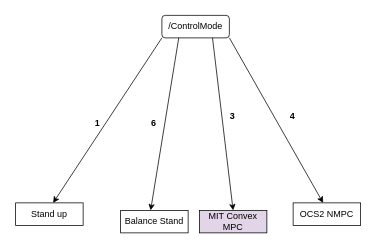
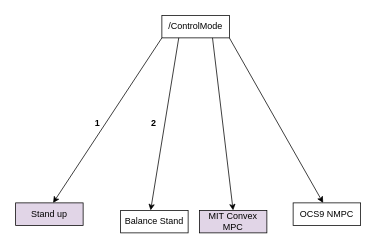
(195, 27) -> (195, 27)
(233, 117) -> none
(293, 117) -> none
(154, 124) -> (154, 124)
(49, 214) -> (49, 214)
(327, 214) -> (327, 214)
